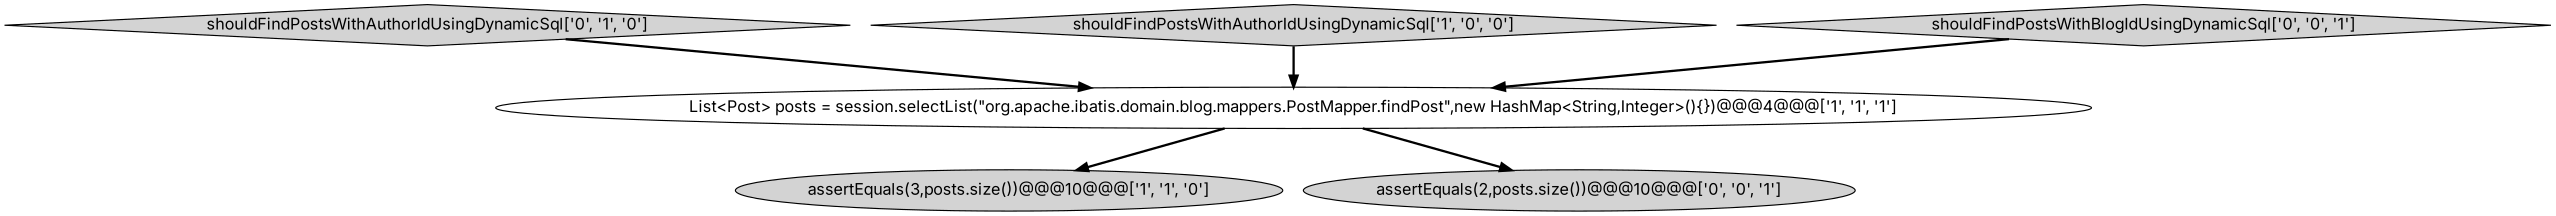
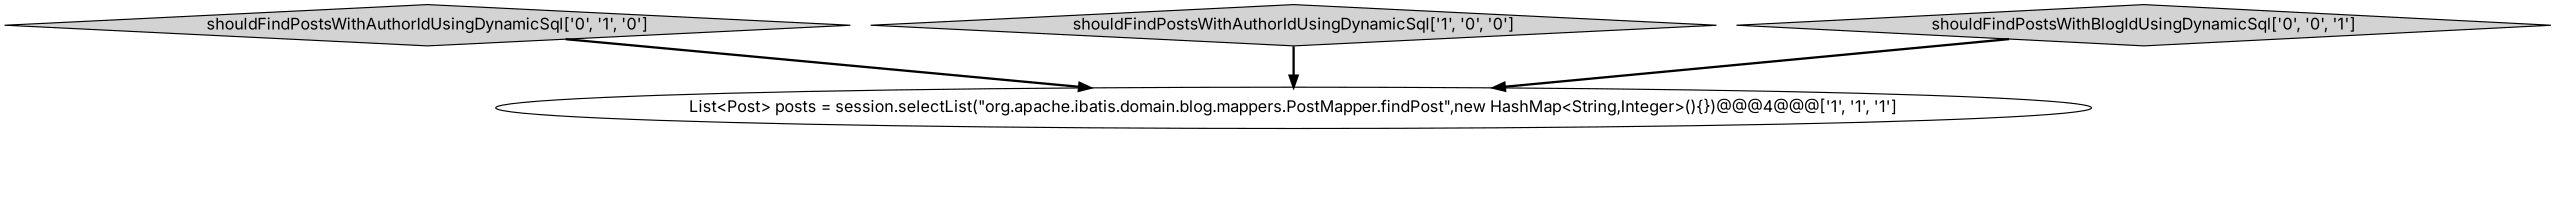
(1009, 190) -> none
(1579, 190) -> none
